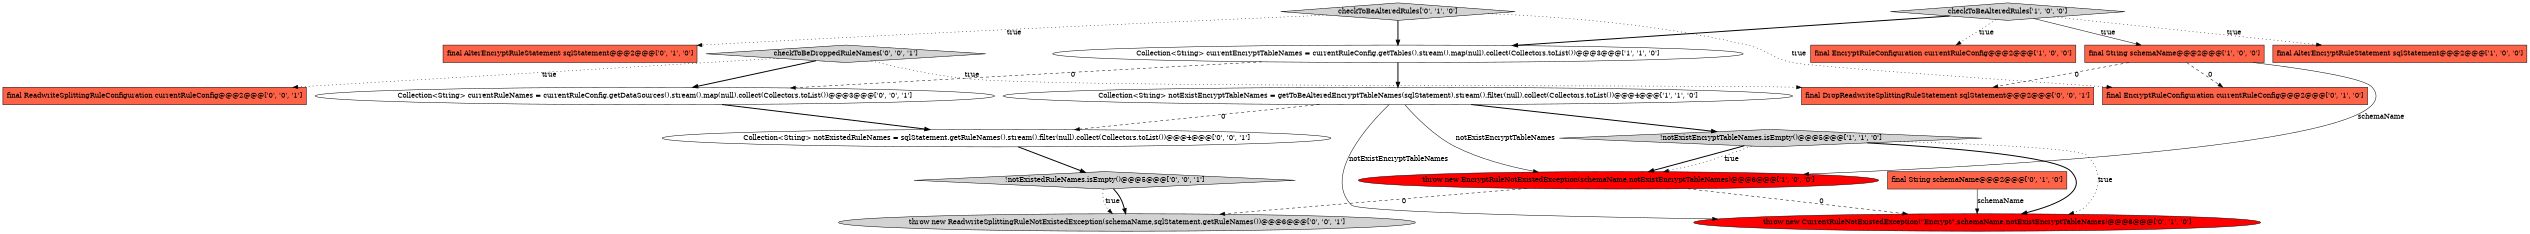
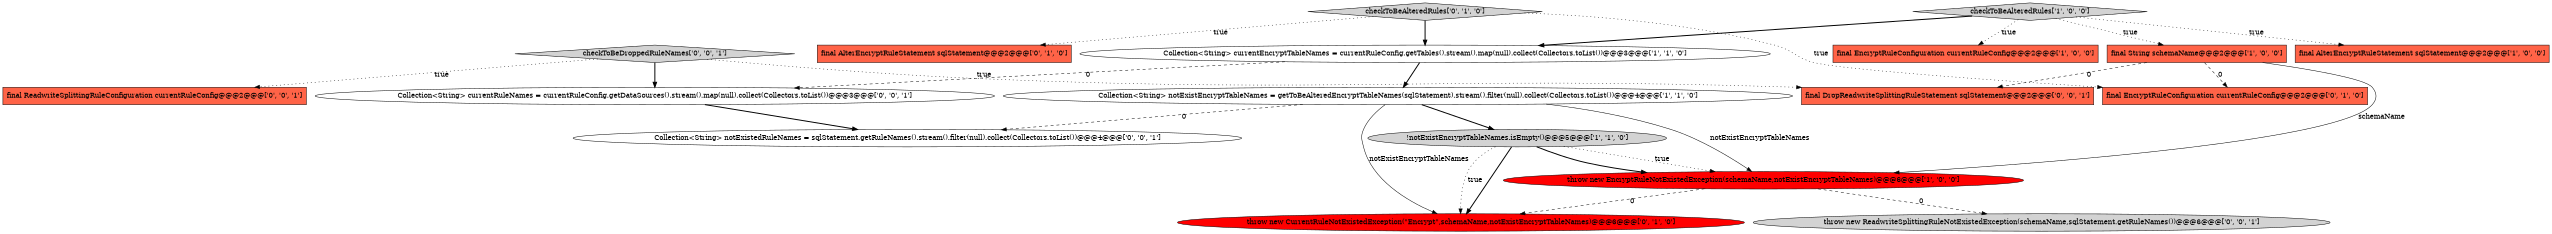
(2085, 31) -> (2107, 31)
(1771, 138) -> (1517, 138)
(1105, 180) -> none
(1977, 180) -> none
